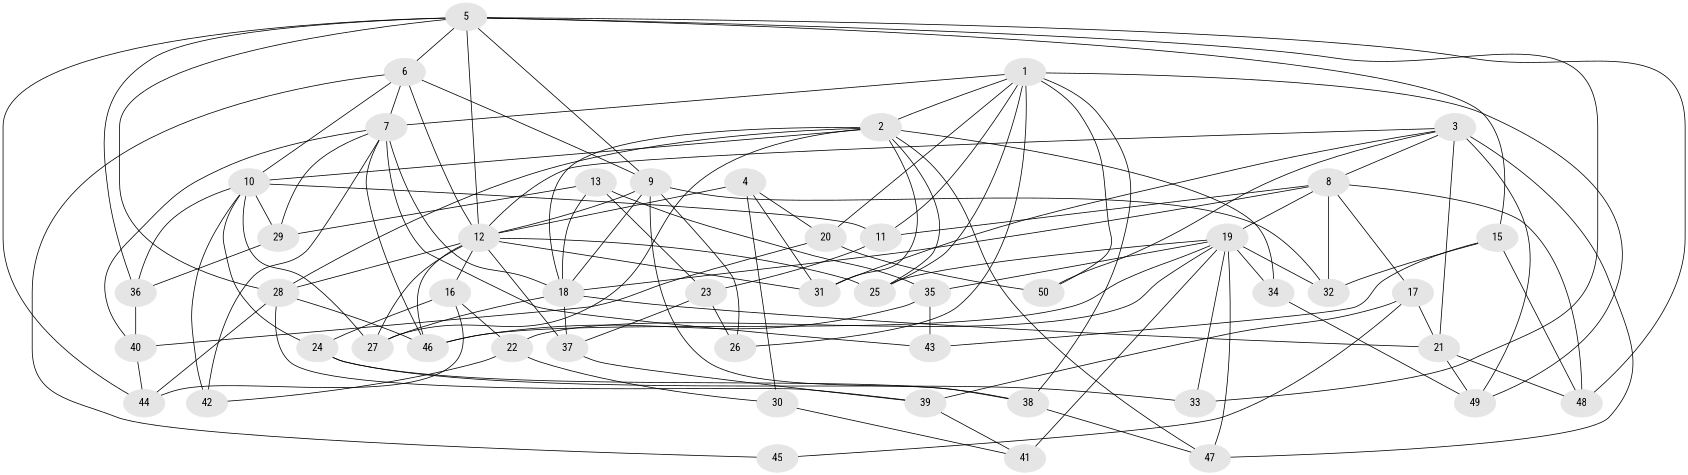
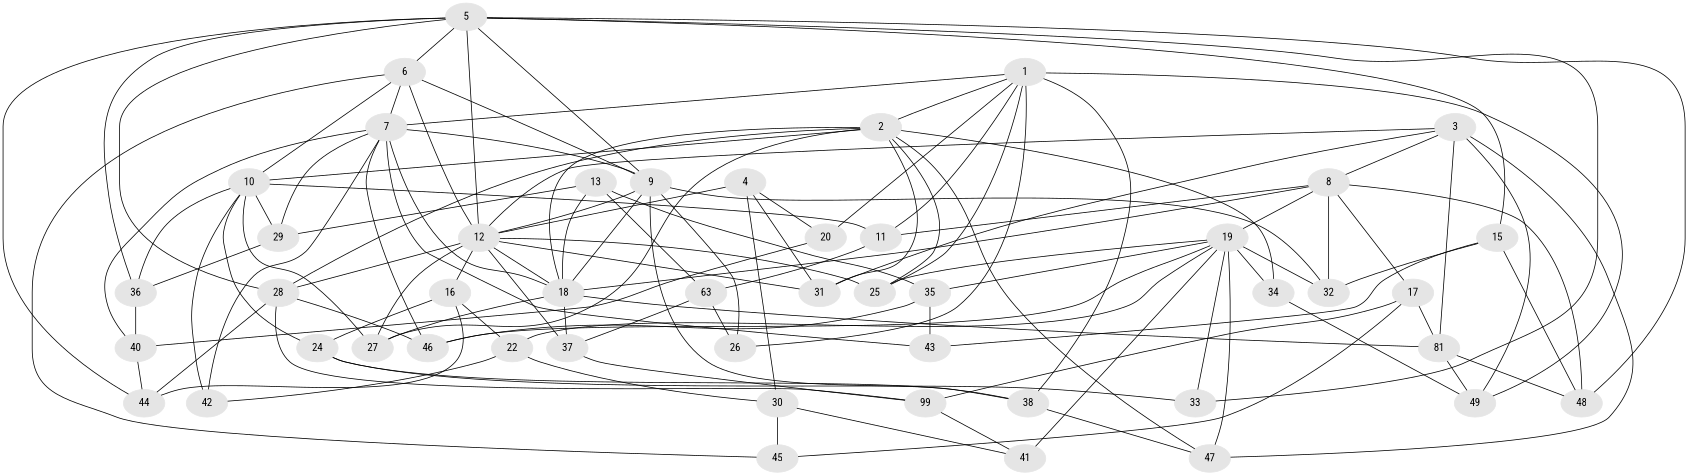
none -> (522, 145)
(422, 281) -> (521, 265)
(706, 293) -> (706, 293)
(1043, 293) -> none
(1439, 348) -> (1439, 348)
(925, 403) -> (925, 403)
none -> (777, 431)
